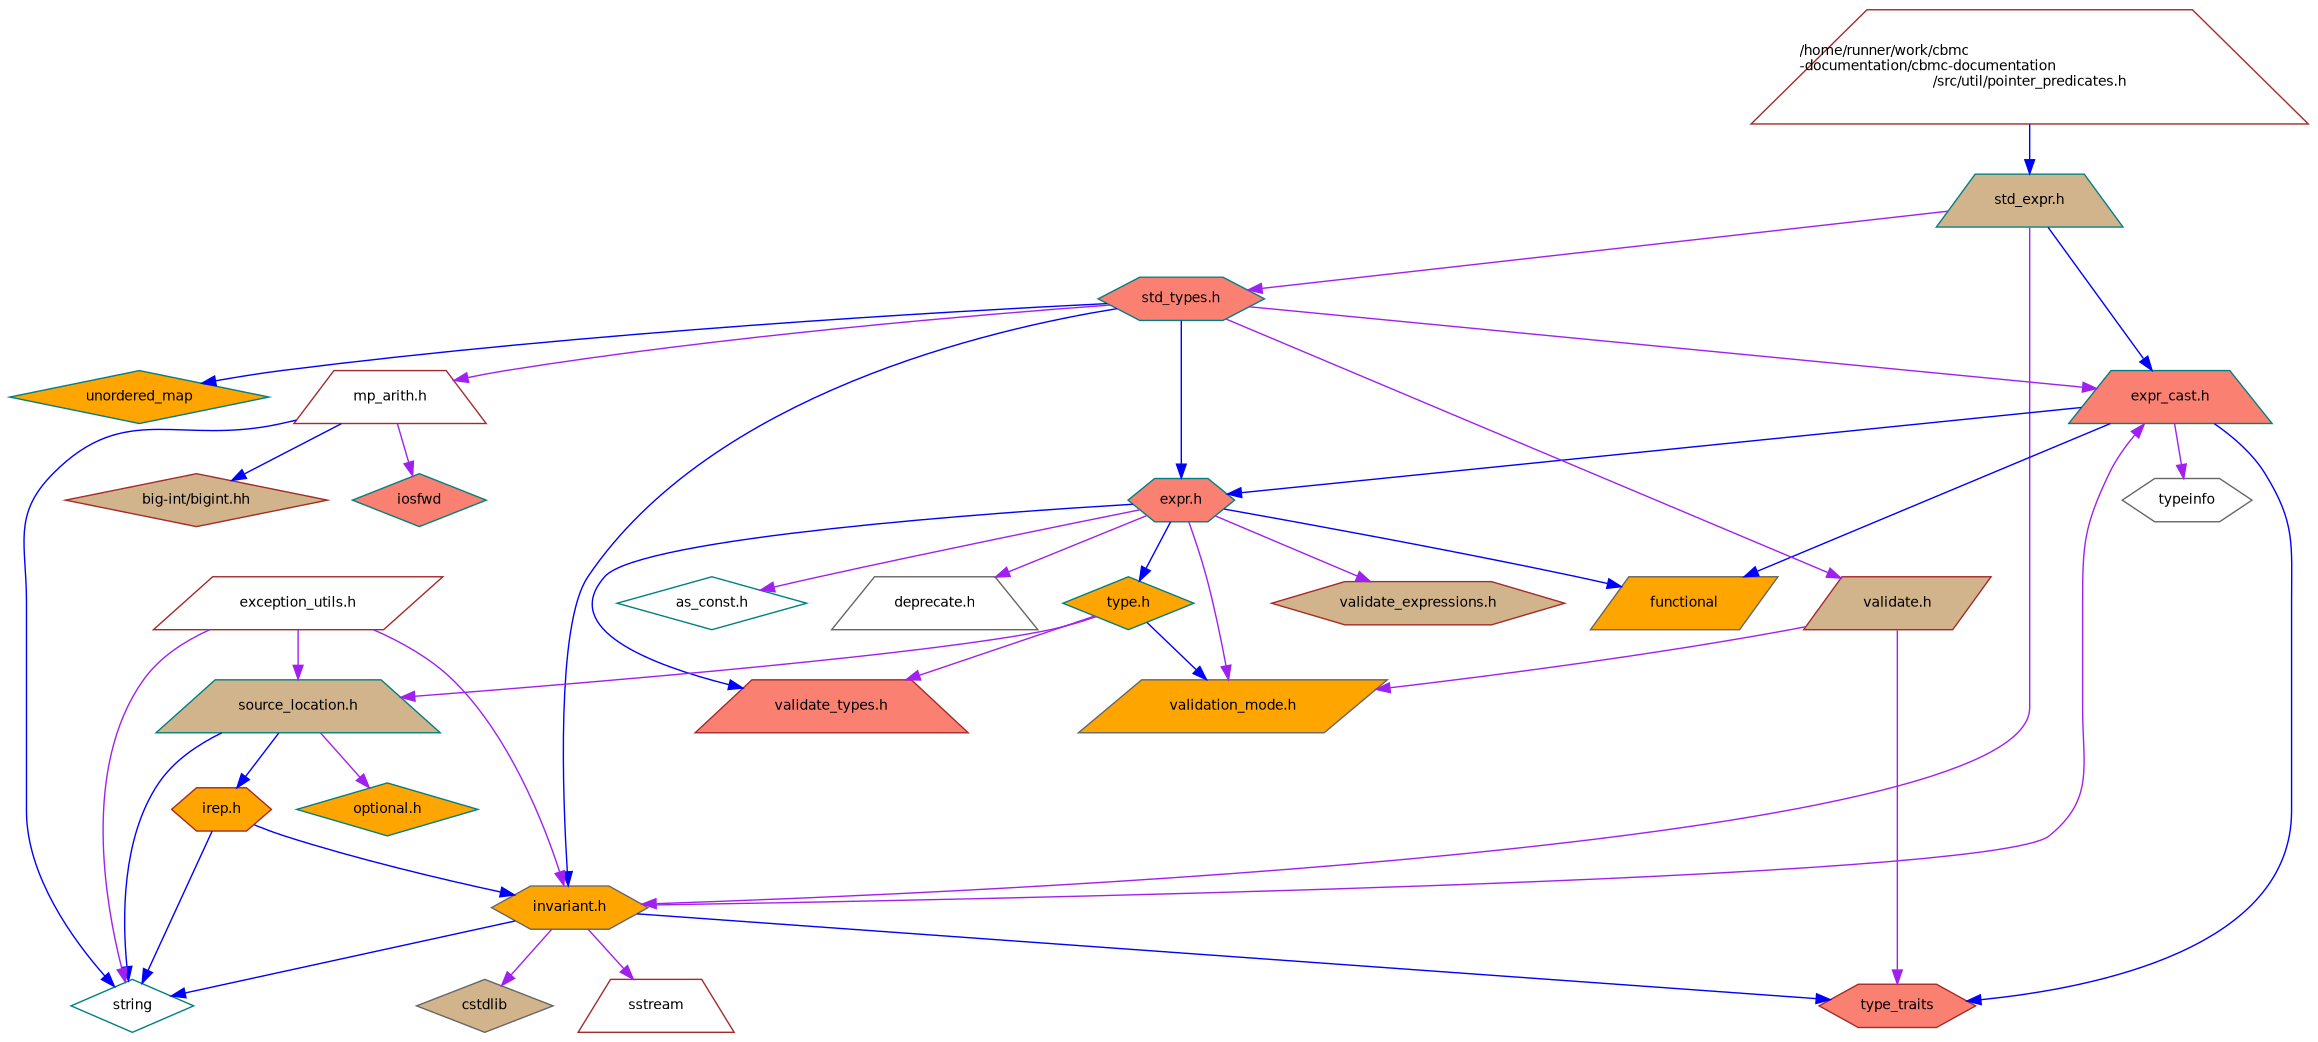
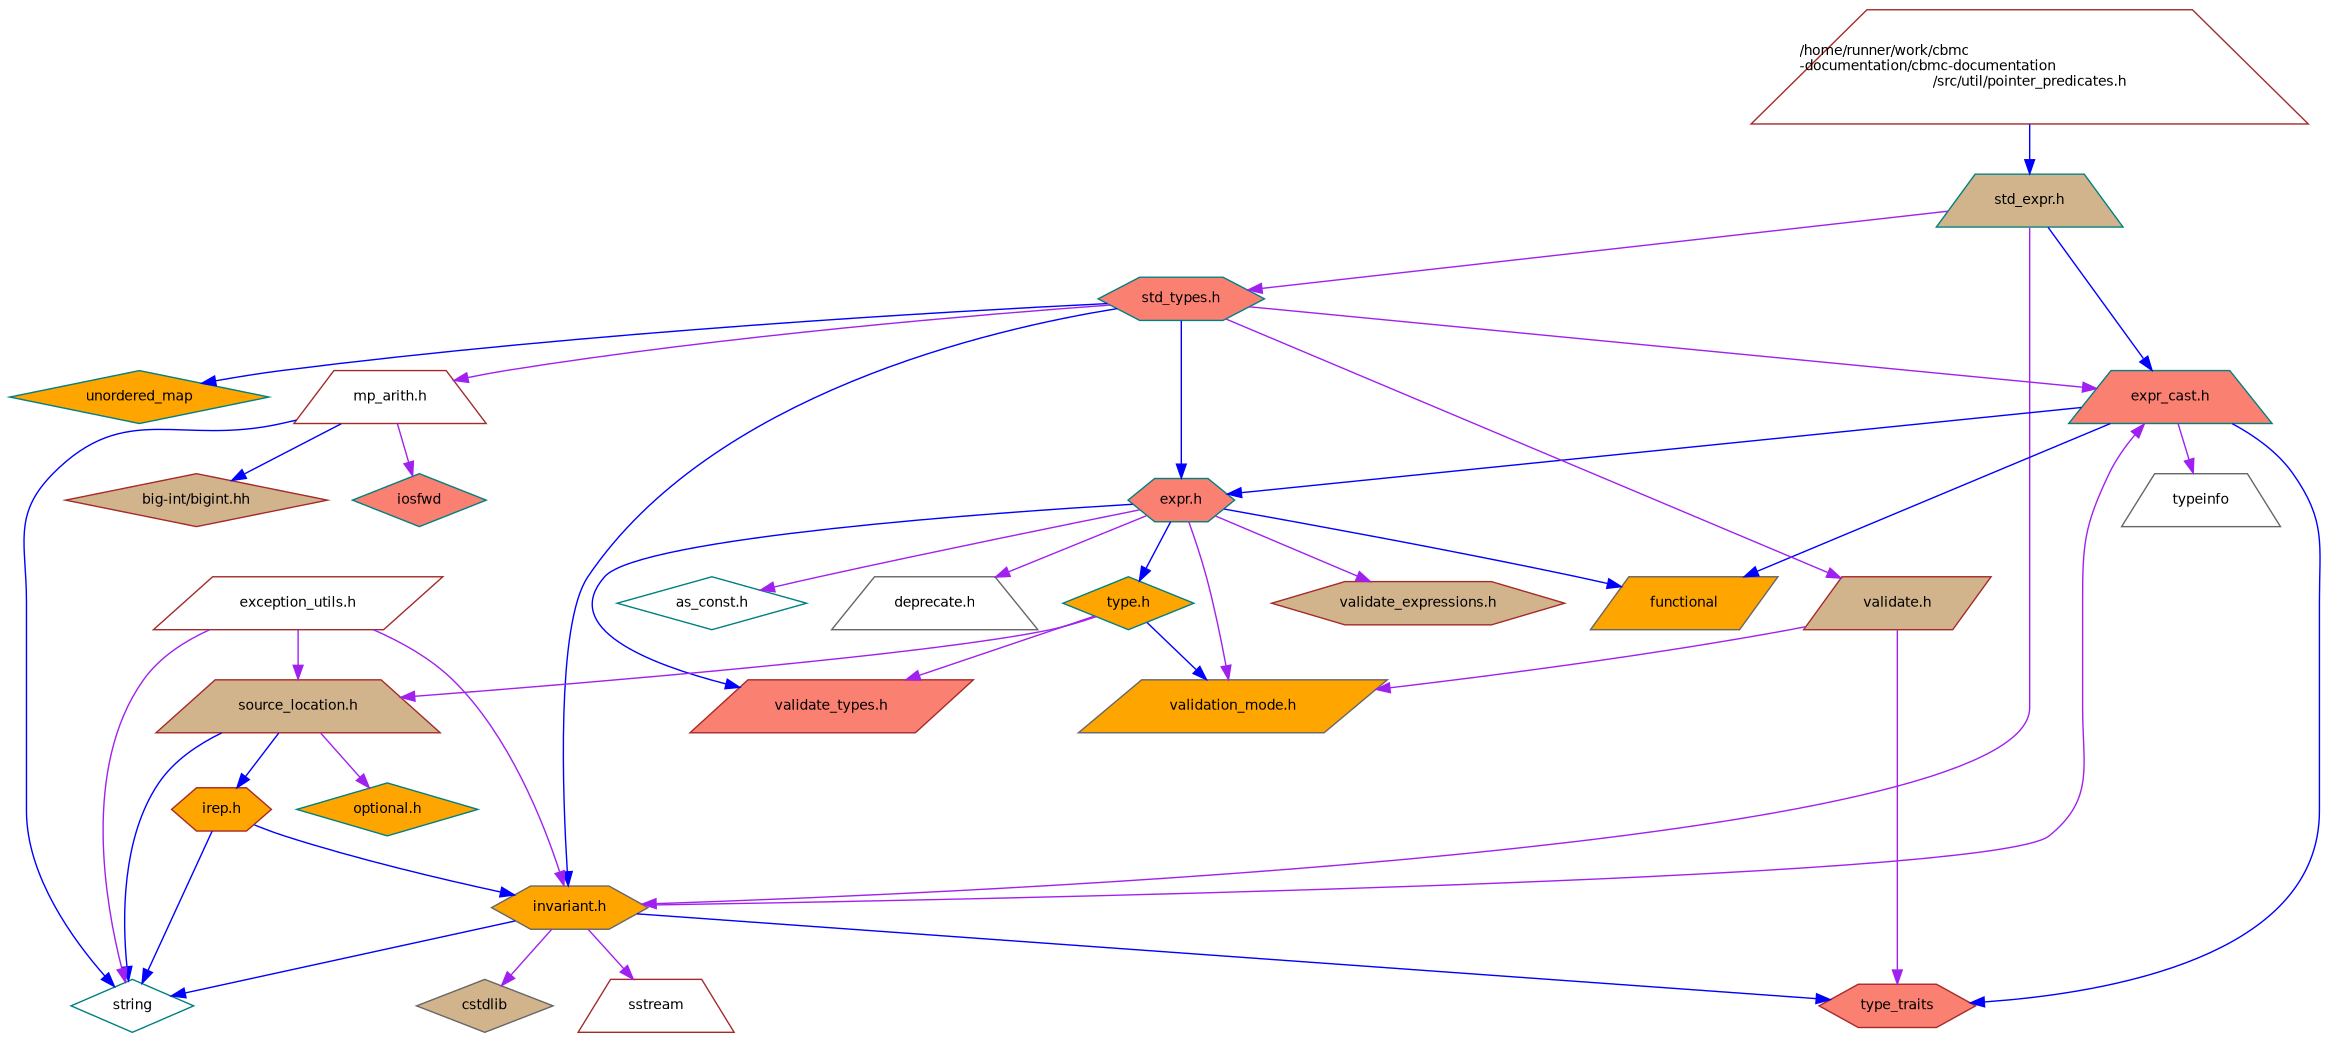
(2187, 500) -> (2201, 500)
(298, 706) -> (298, 706)
(832, 706) -> (832, 706)
